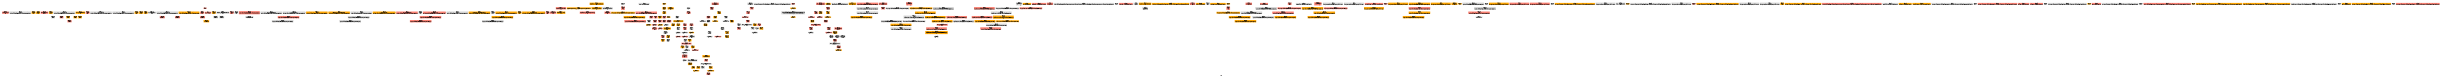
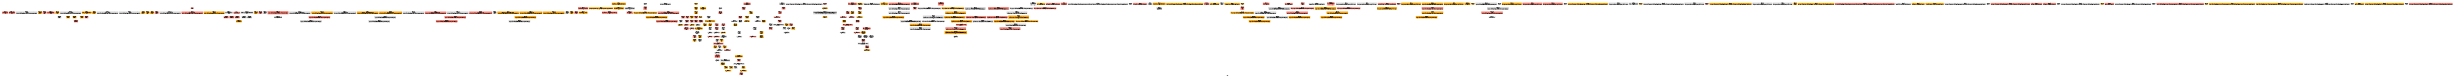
none -> (192, 13)
